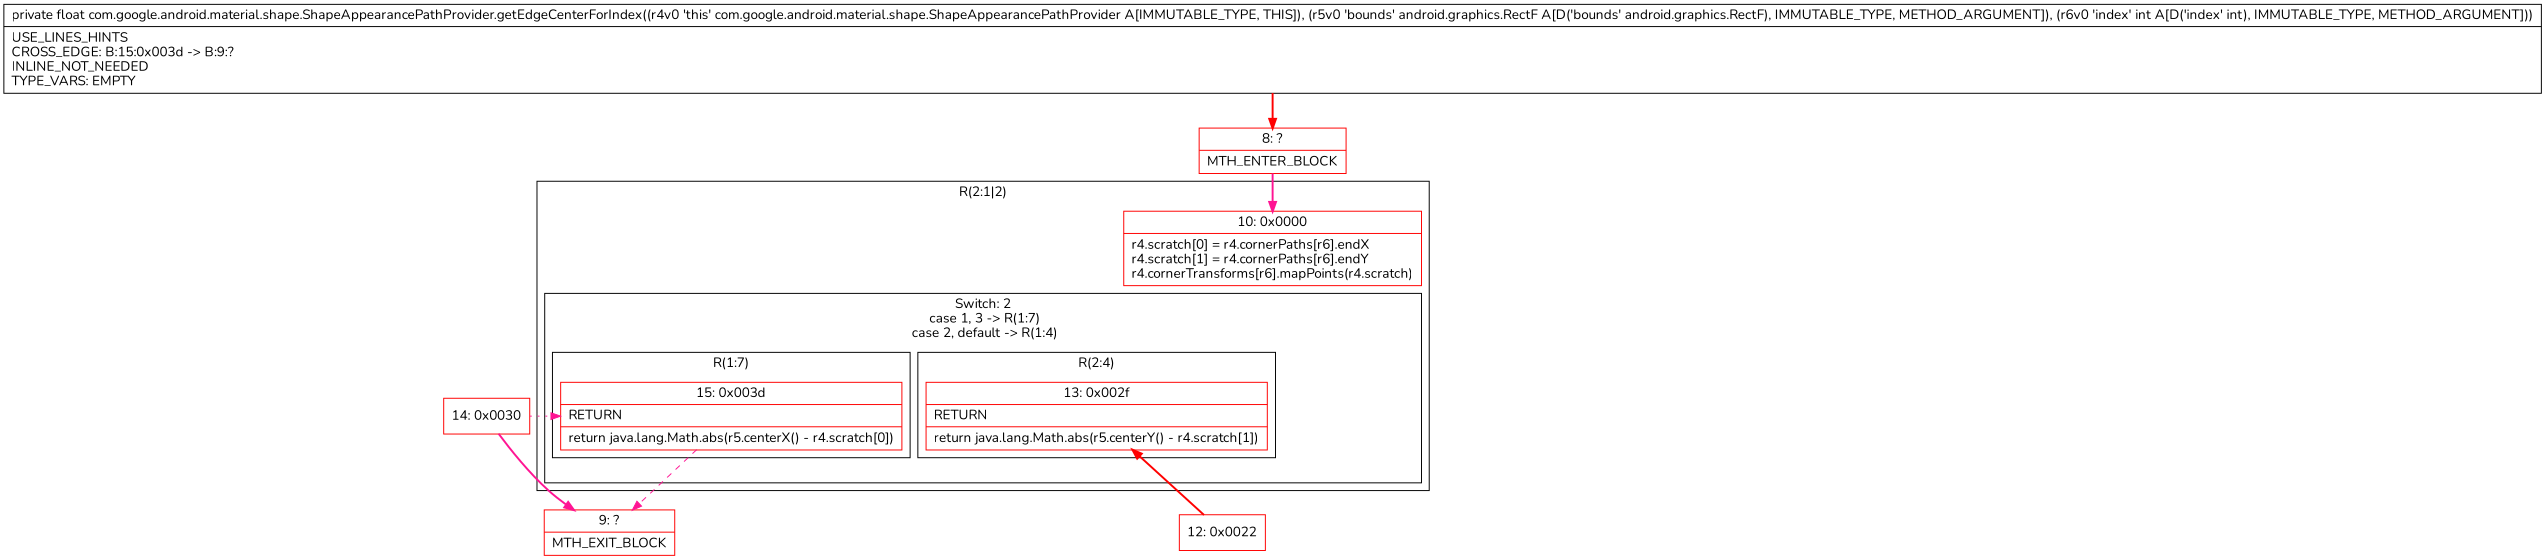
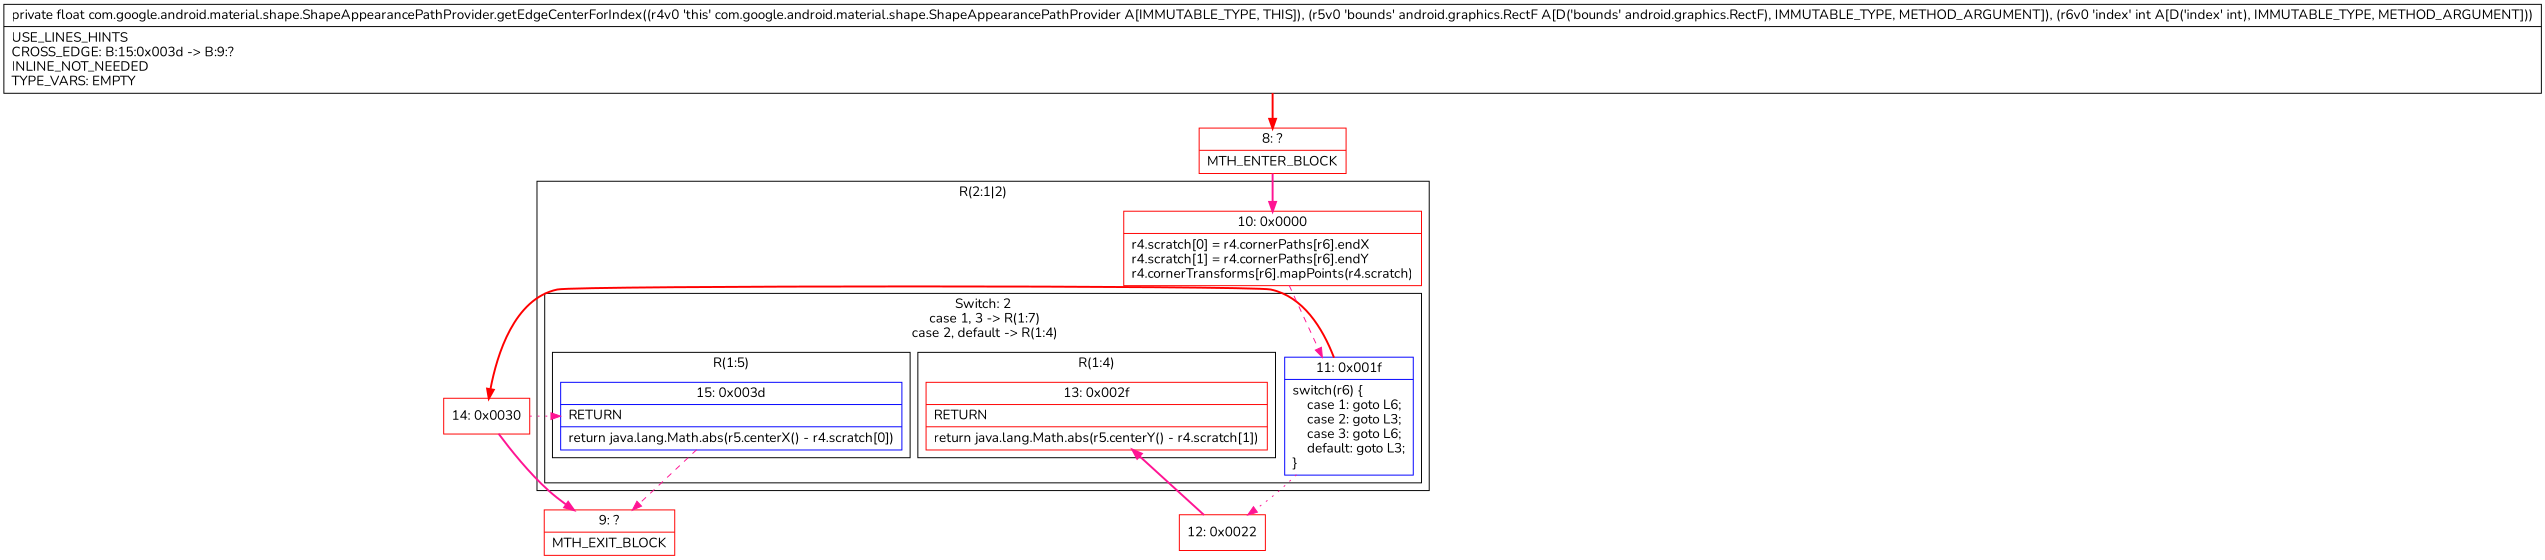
(731, 363) -> (731, 363)
(1097, 363) -> (1097, 363)
(731, 416) -> (731, 416)
none -> (1349, 416)
(1162, 477) -> (1162, 477)
